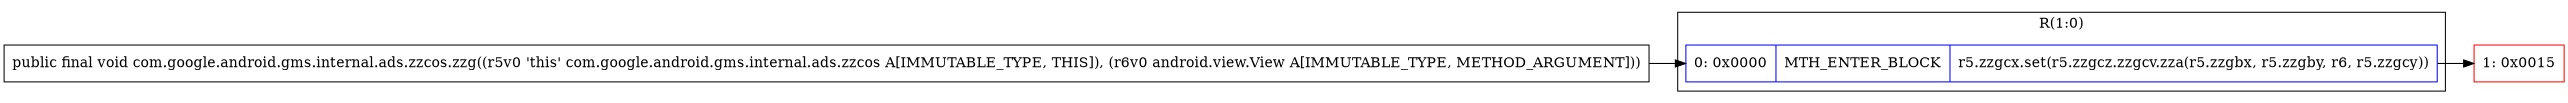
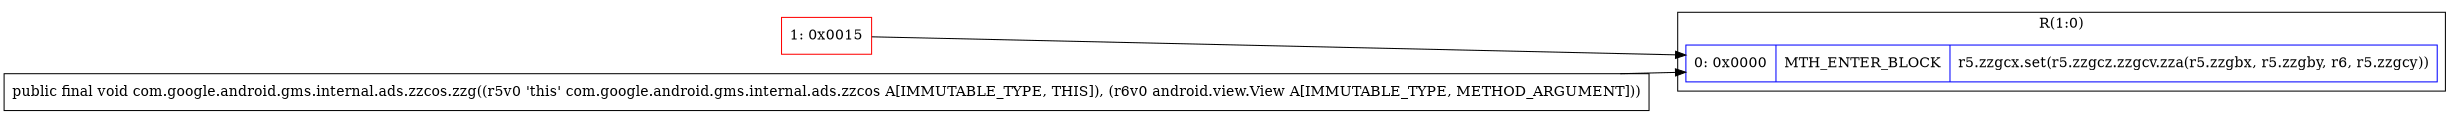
(2452, 63) -> (1274, 46)
